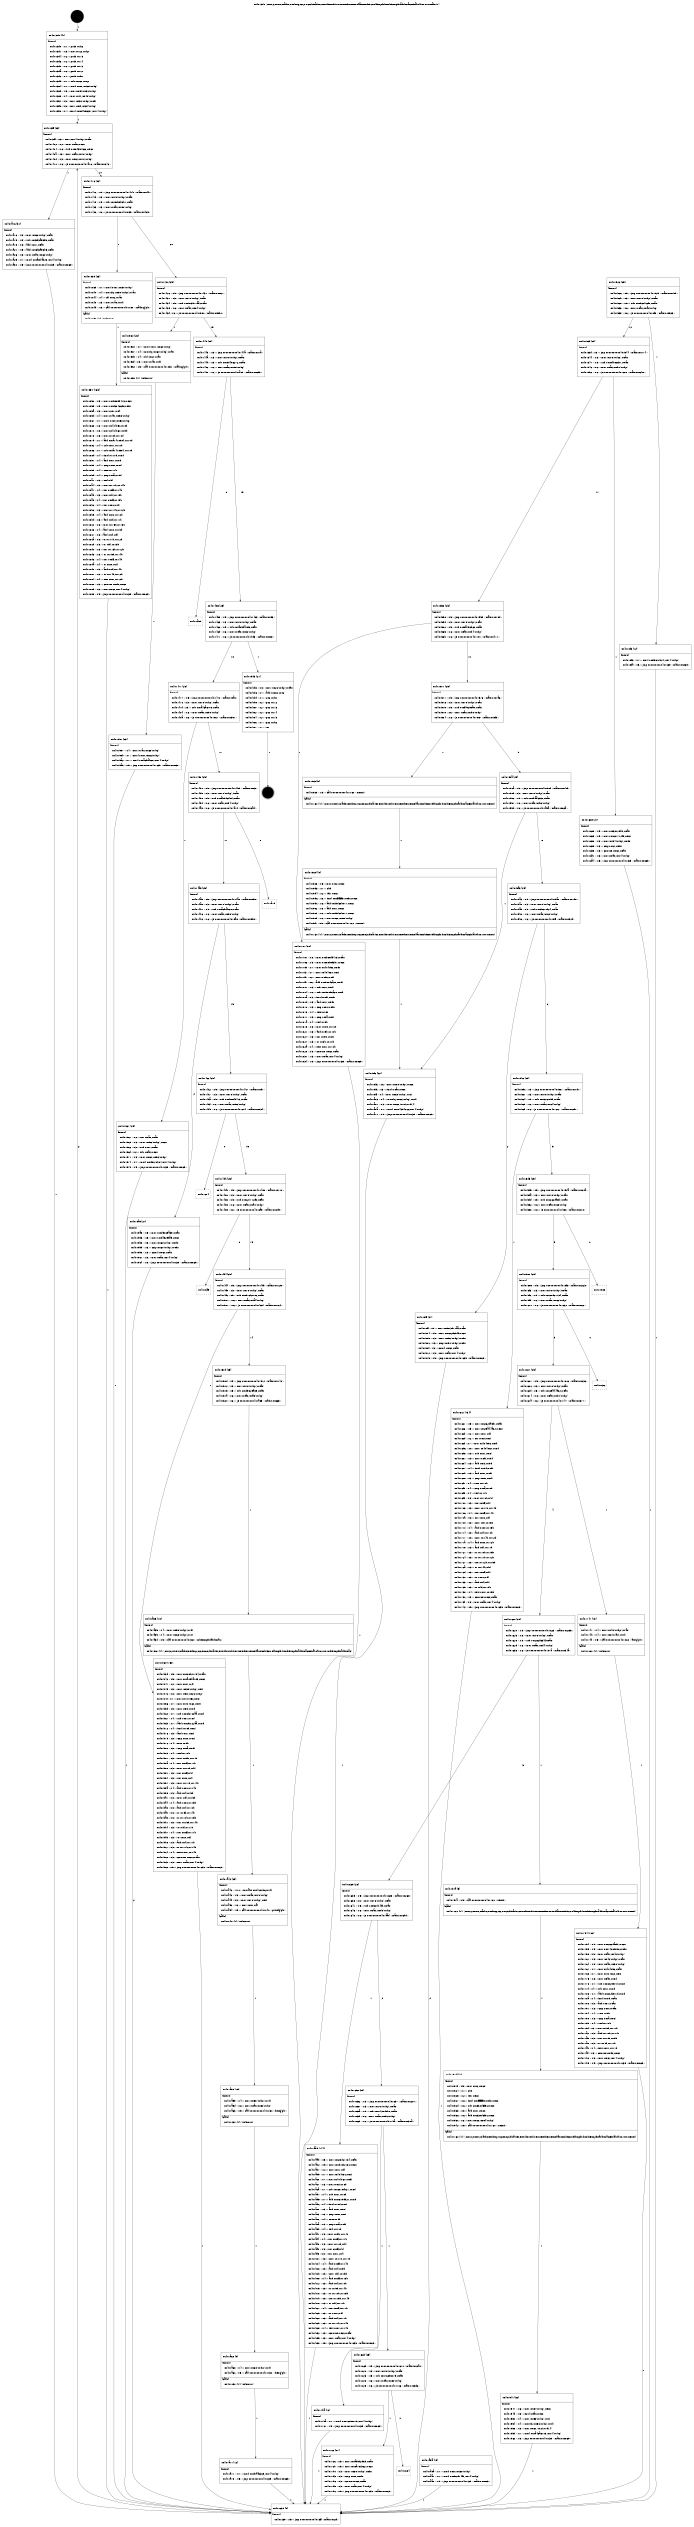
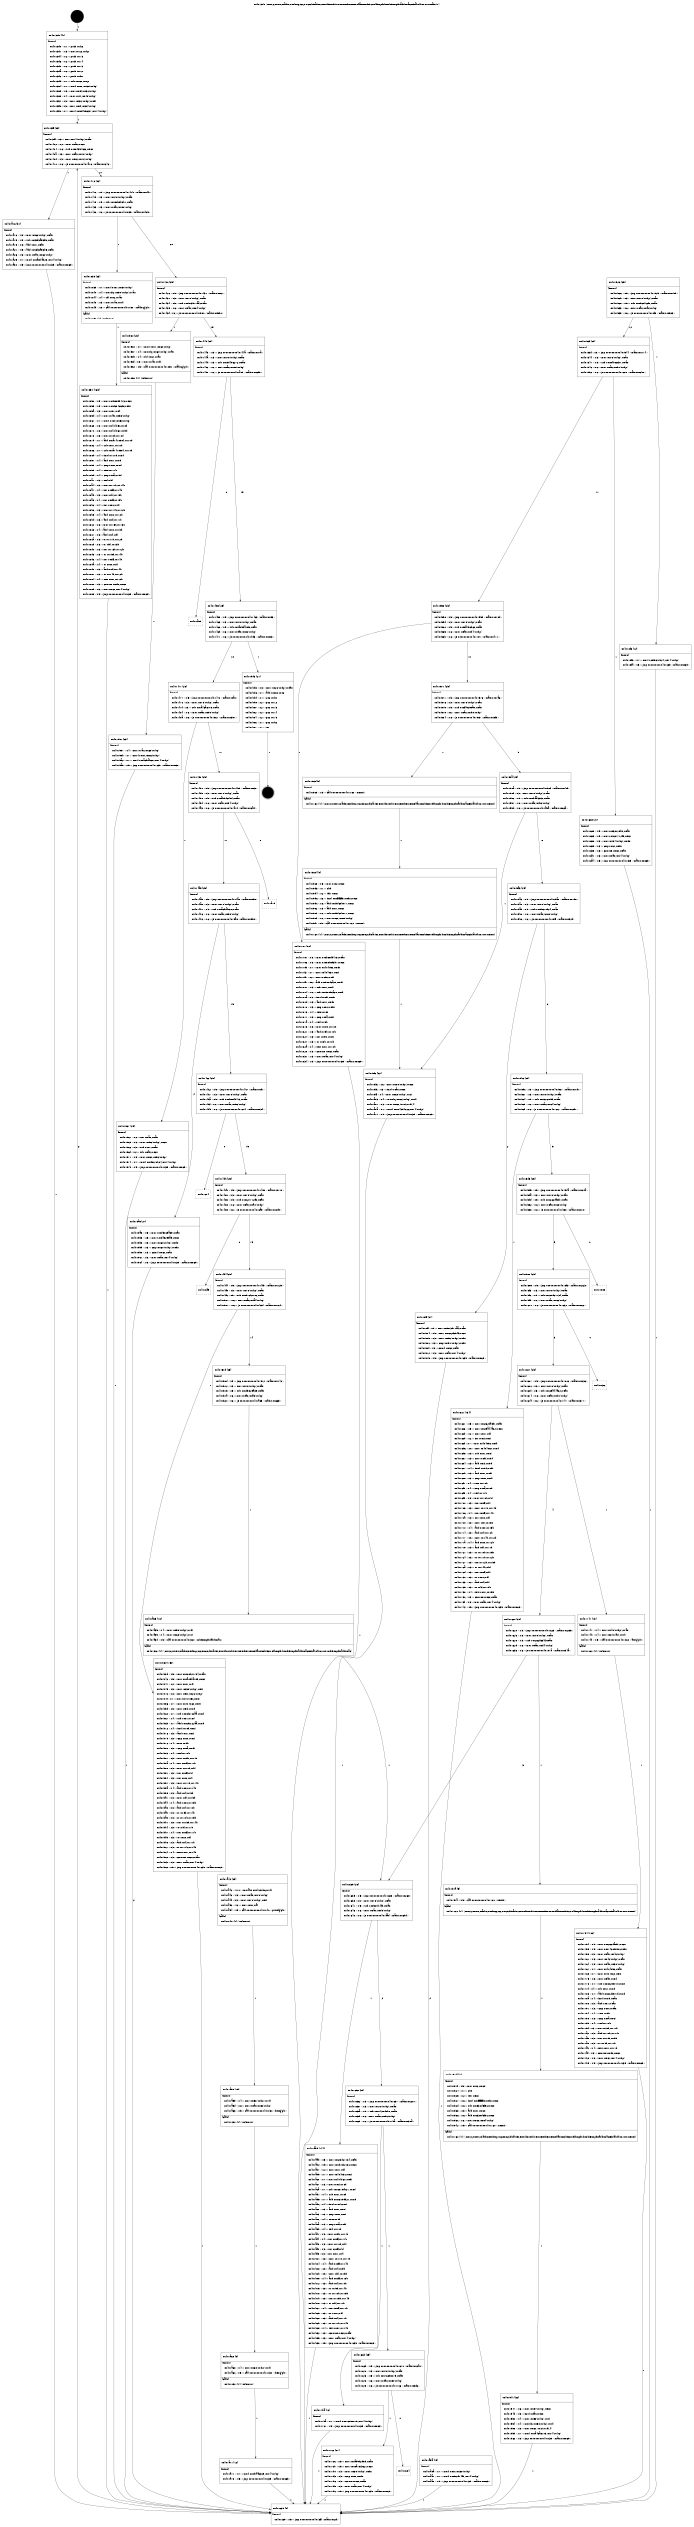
(250, 1764) -> (385, 1762)
